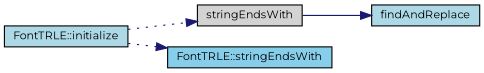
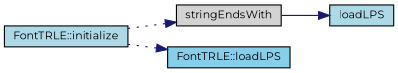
(426, 15) -> (362, 15)
(250, 57) -> (229, 57)
